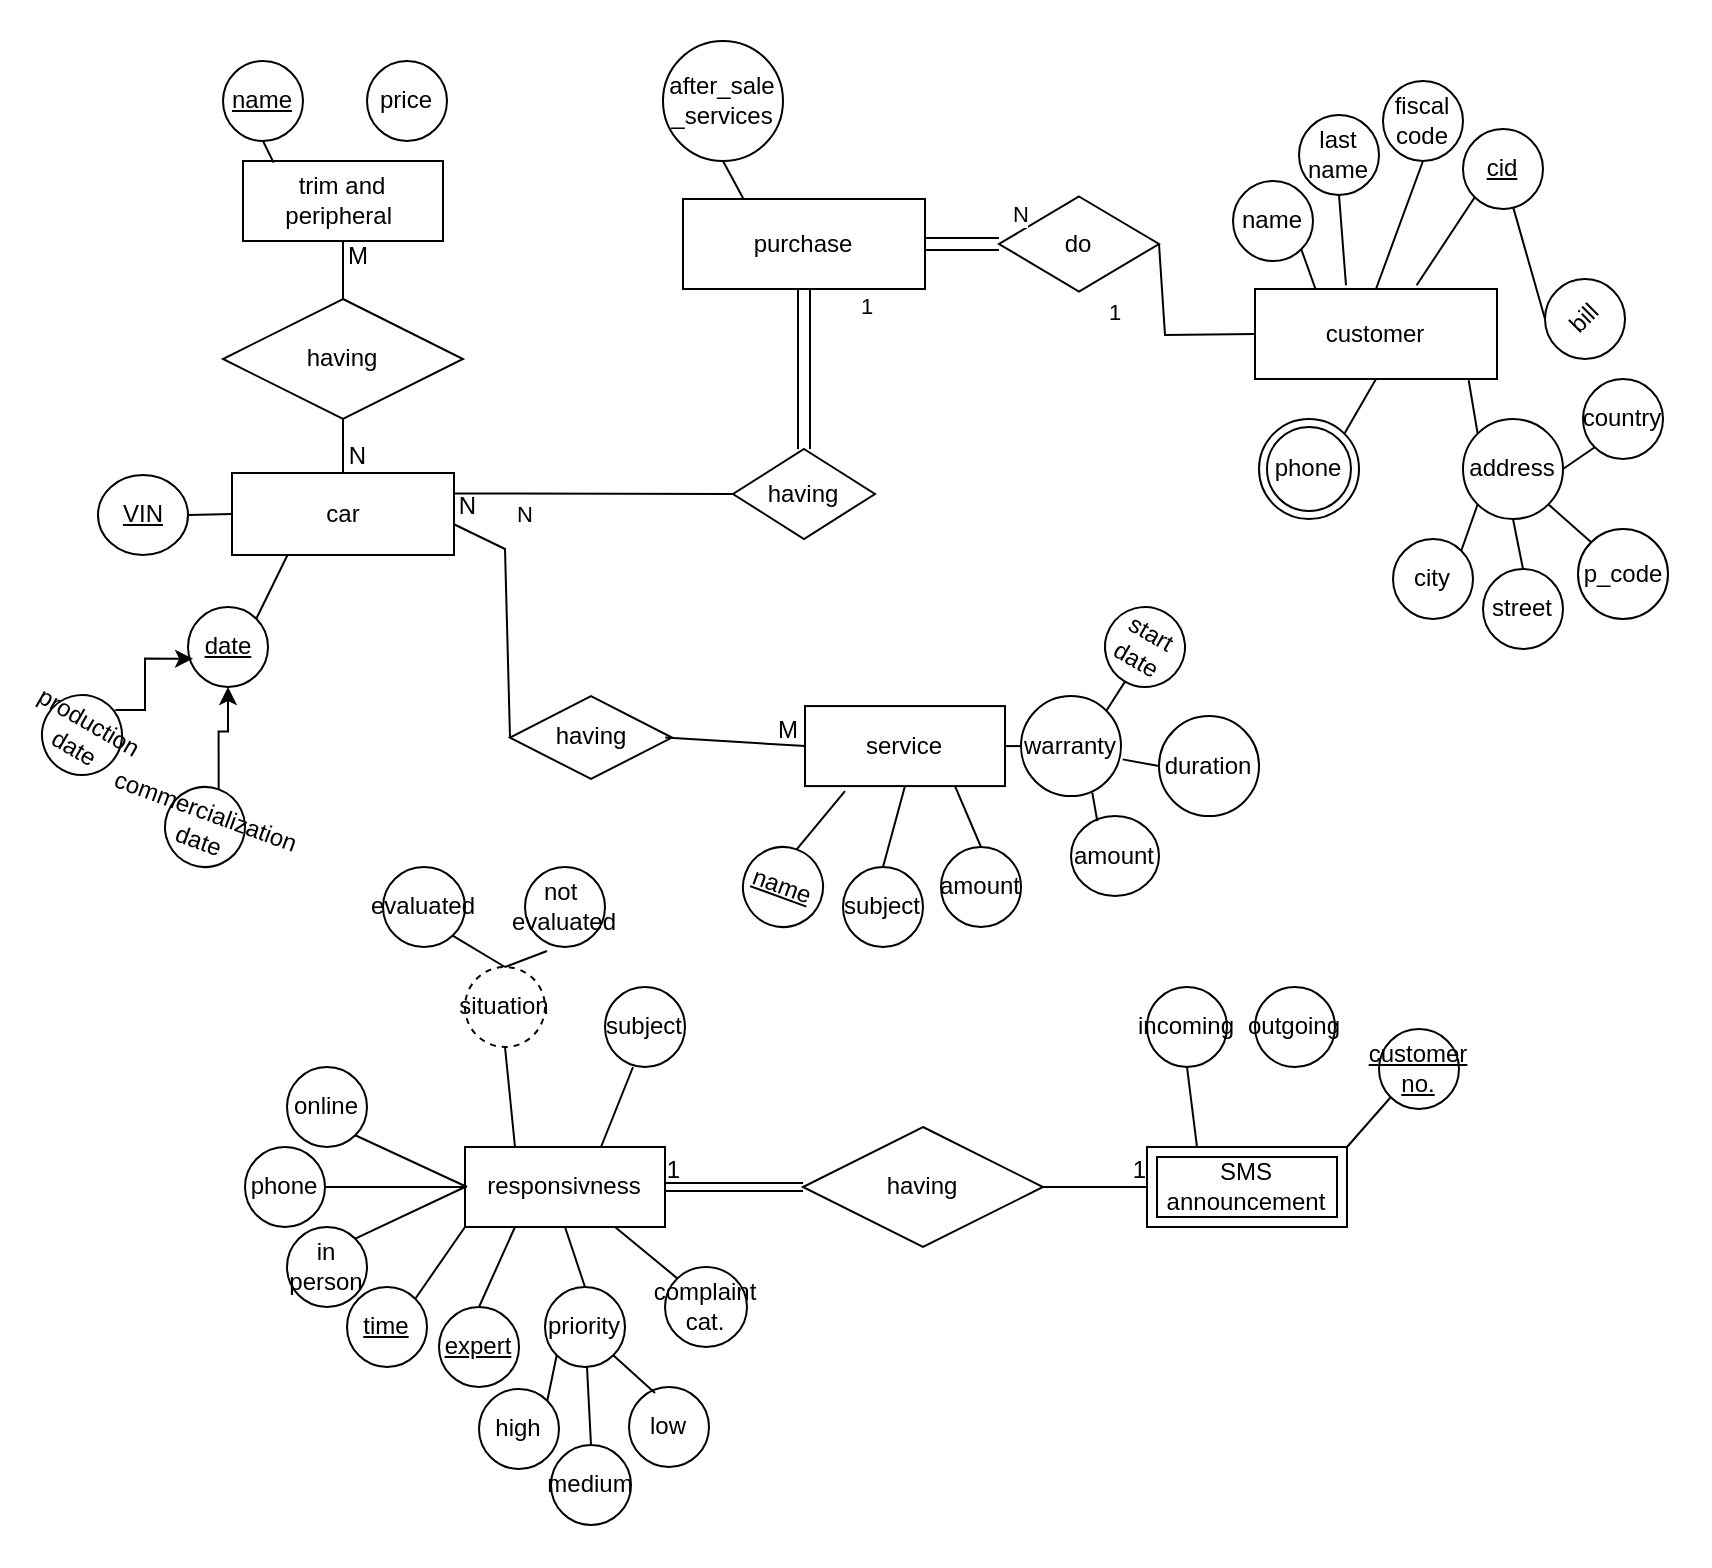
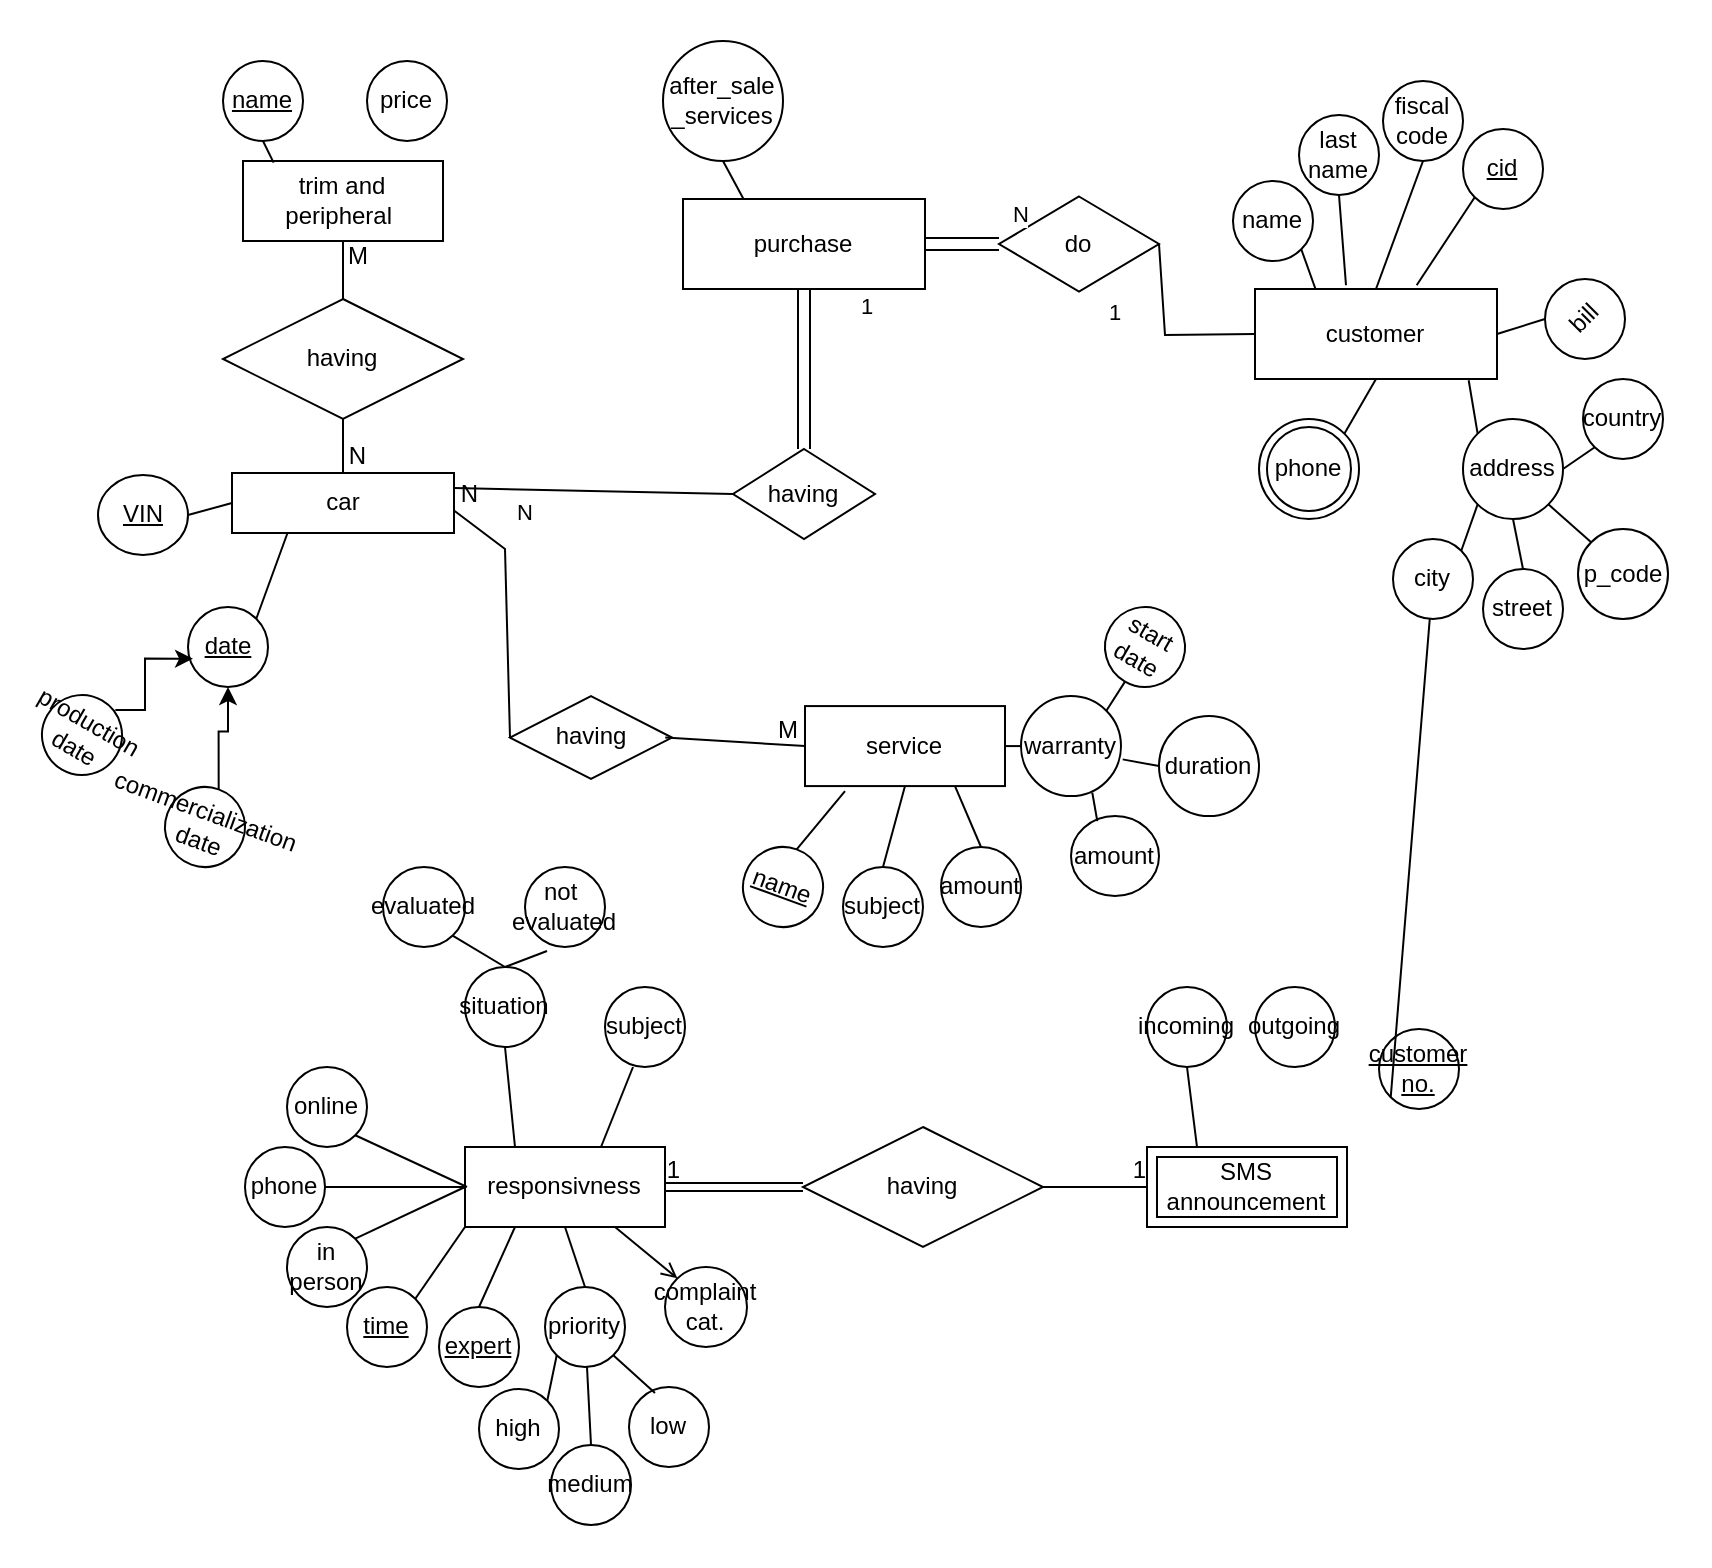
(1529, 264) -> (1521, 327)
(343, 514) -> (343, 503)
(505, 1007) -> (505, 1007)
(1369, 1122) -> (1410, 858)
(672, 1274) -> (672, 1274)
